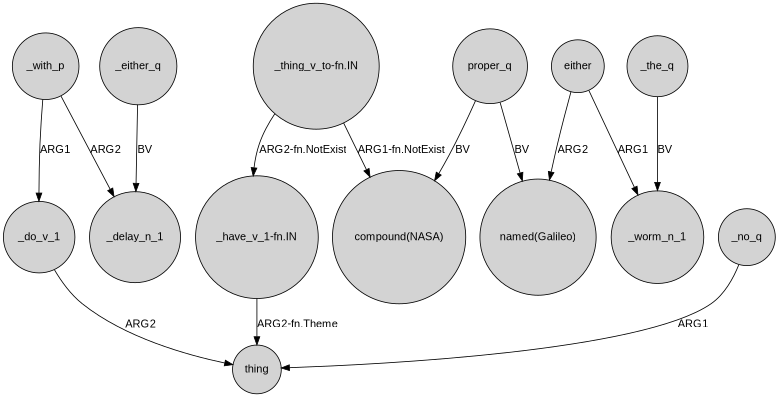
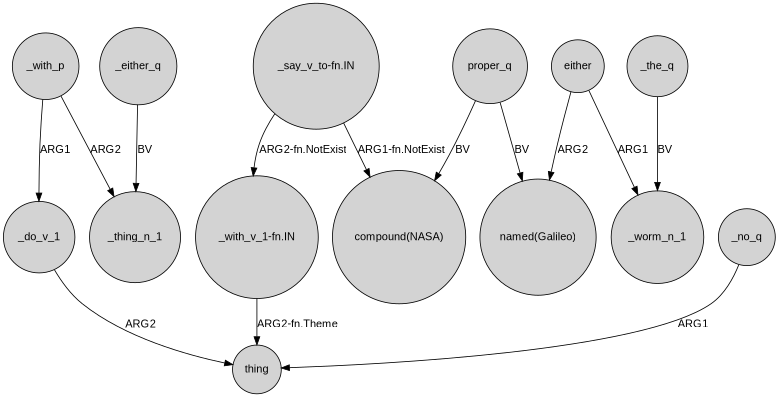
(316, 66) -> (316, 66)
(135, 237) -> (135, 237)
(257, 237) -> (257, 237)
